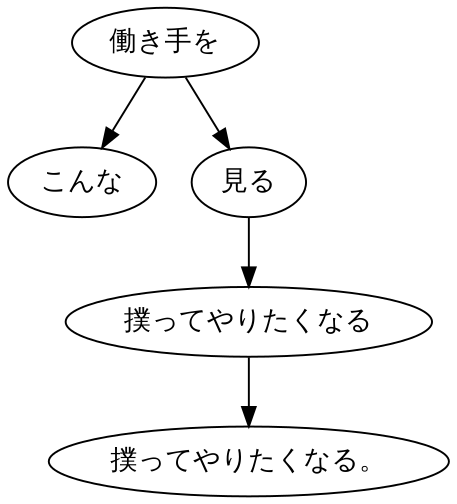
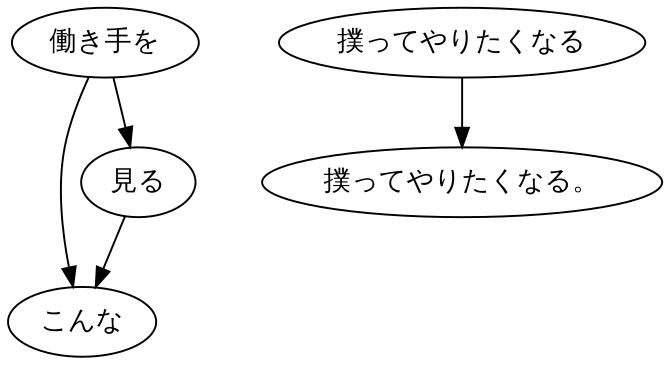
(249, 243) -> (114, 243)
